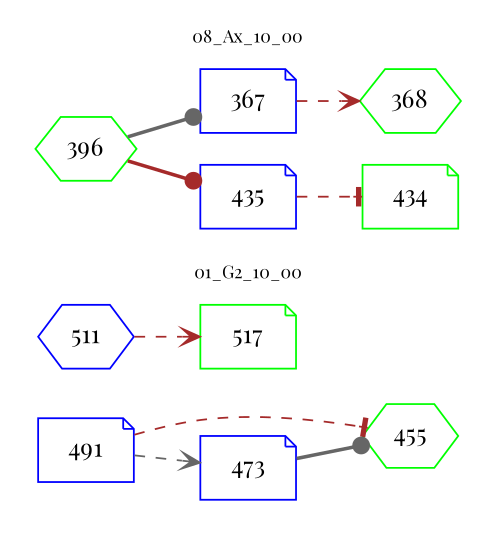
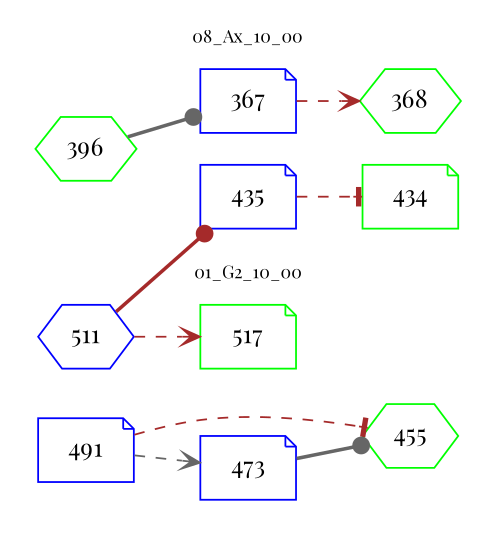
(157, 170) -> (157, 275)
